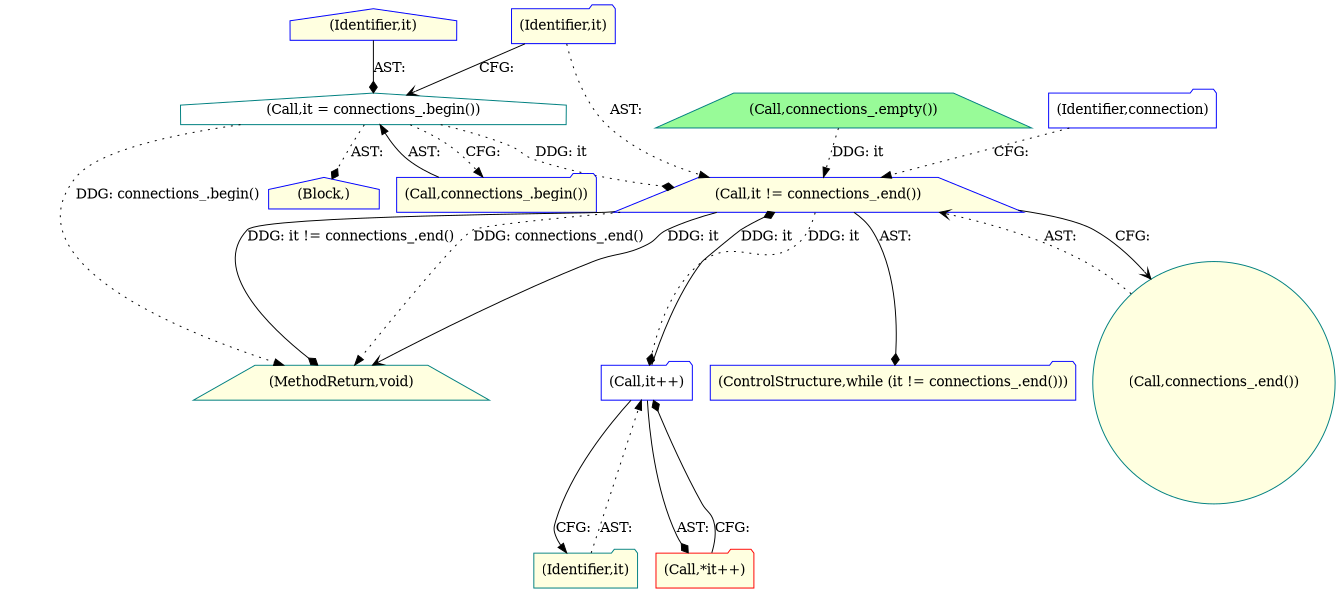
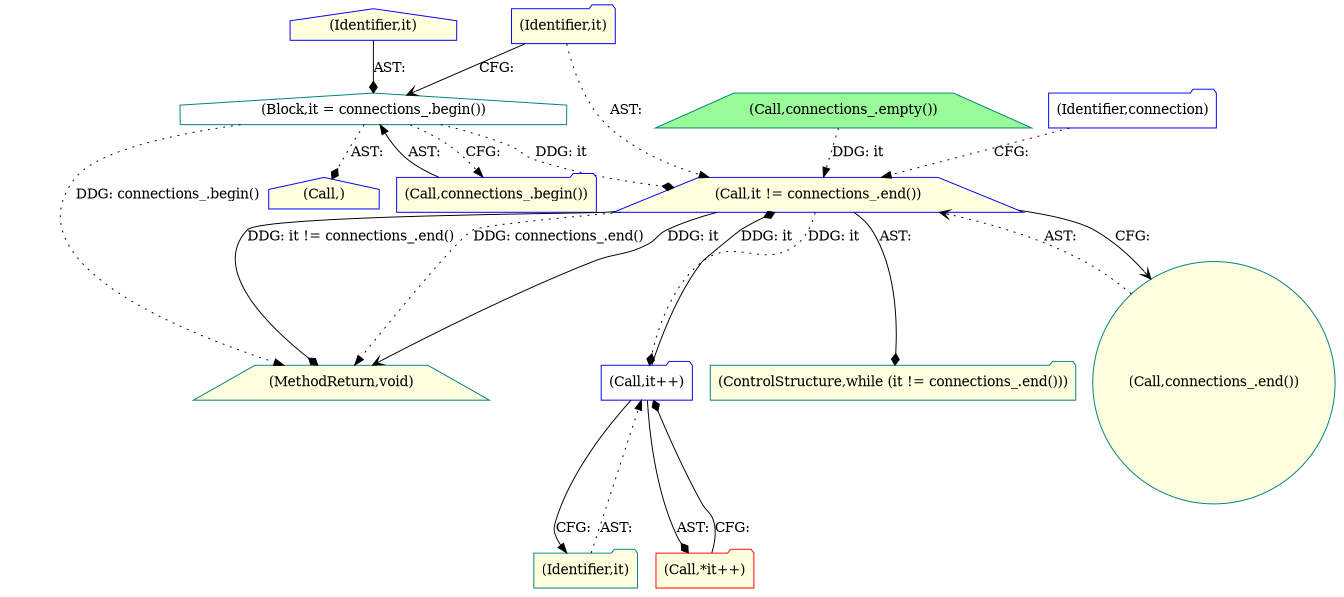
(373, 111) -> (373, 111)
(324, 195) -> (324, 195)
(893, 383) -> (893, 383)
